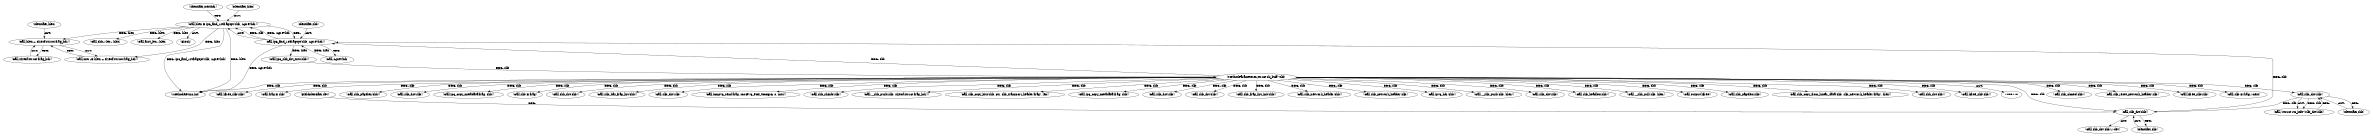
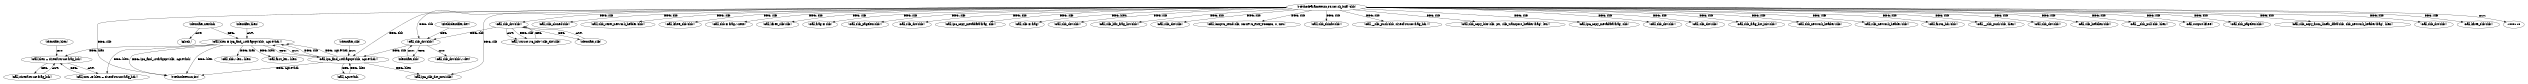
(193, 31) -> (195, 33)
(761, 74) -> (847, 9)
(611, 86) -> (1119, 16)
(746, 95) -> (1247, 25)
(1442, 95) -> (1943, 25)
